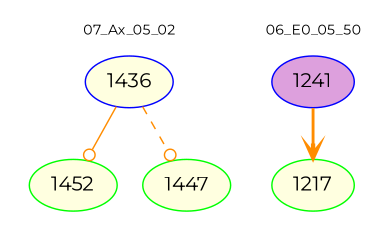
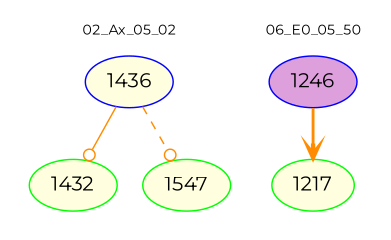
(130, 31) -> (130, 31)
(313, 82) -> (313, 82)
(73, 185) -> (73, 185)
(187, 185) -> (187, 185)
